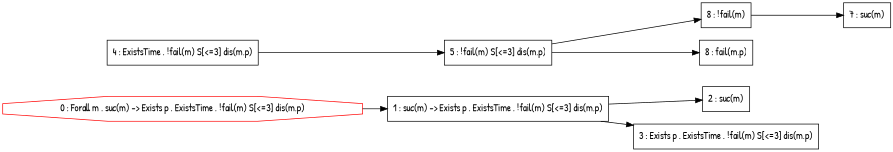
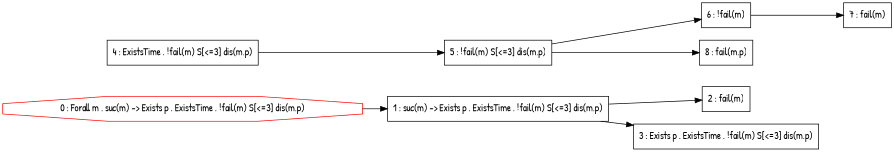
(726, 15) -> (726, 15)
(867, 15) -> (867, 15)
(726, 99) -> (726, 99)
